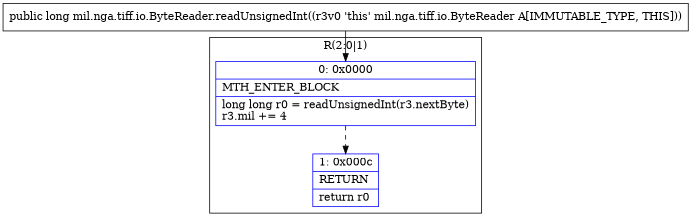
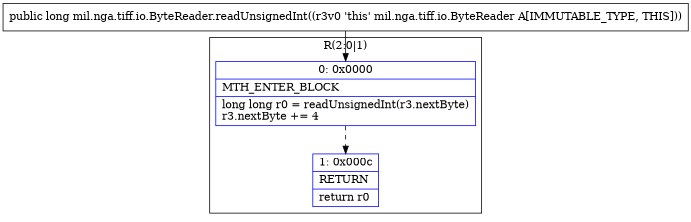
(254, 116) -> (270, 116)
